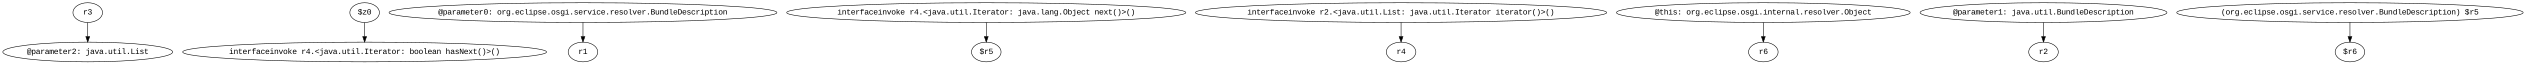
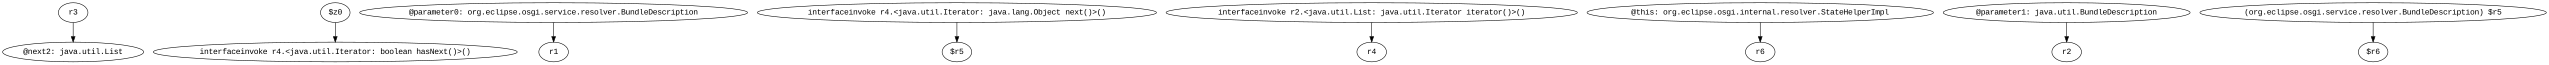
(1763, 13) -> (1760, 13)
(88, 52) -> (73, 52)
